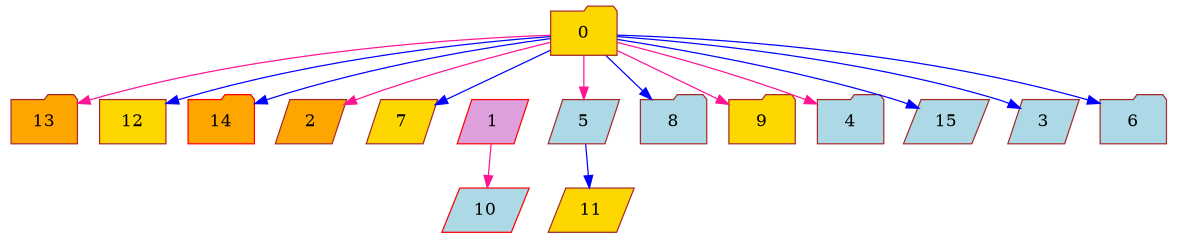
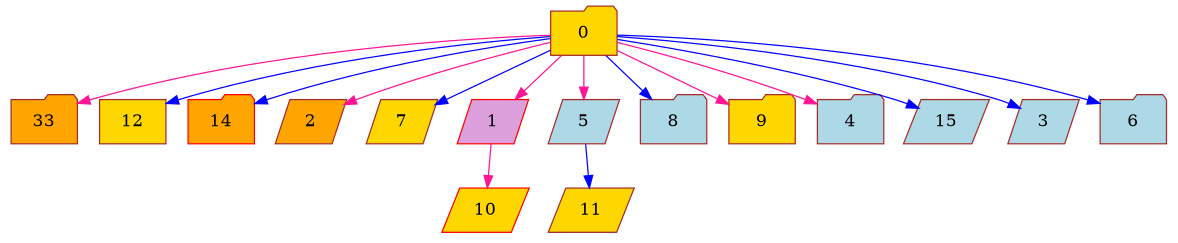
none -> (543, 73)
(44, 122) -> (44, 122)
(486, 210) -> (486, 210)
